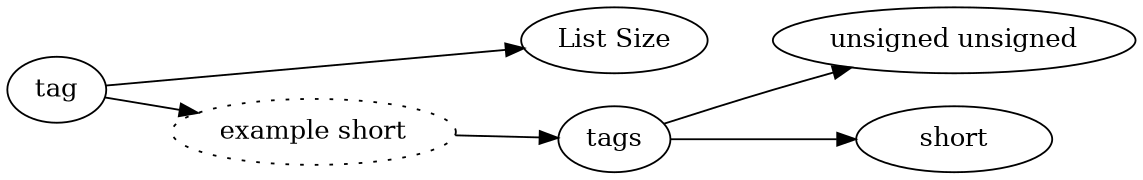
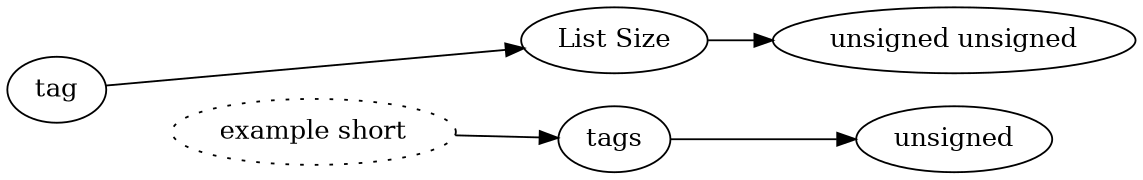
(748, 97) -> (731, 40)
(142, 104) -> none
(954, 139) -> (954, 139)
